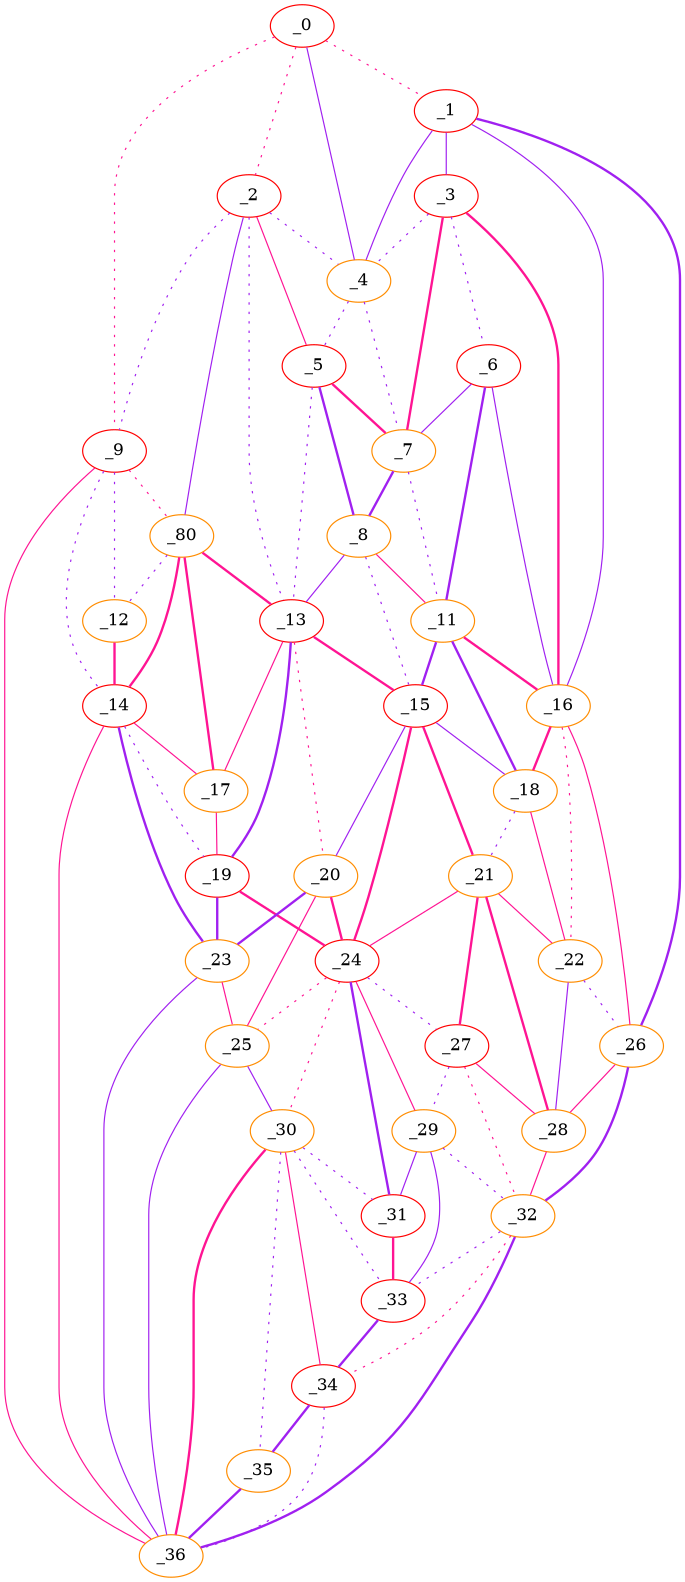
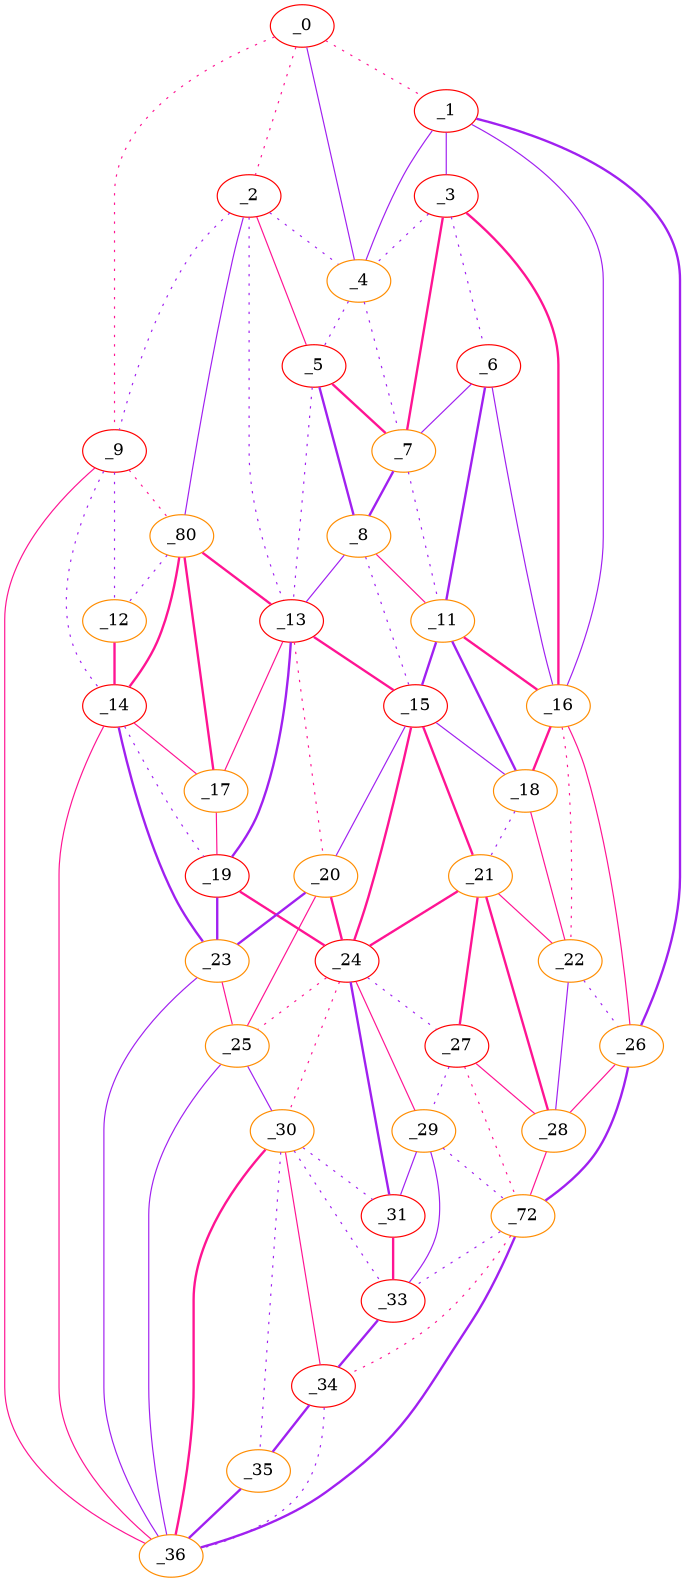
(414, 918) -> (414, 918)
(523, 1216) -> (523, 1216)
